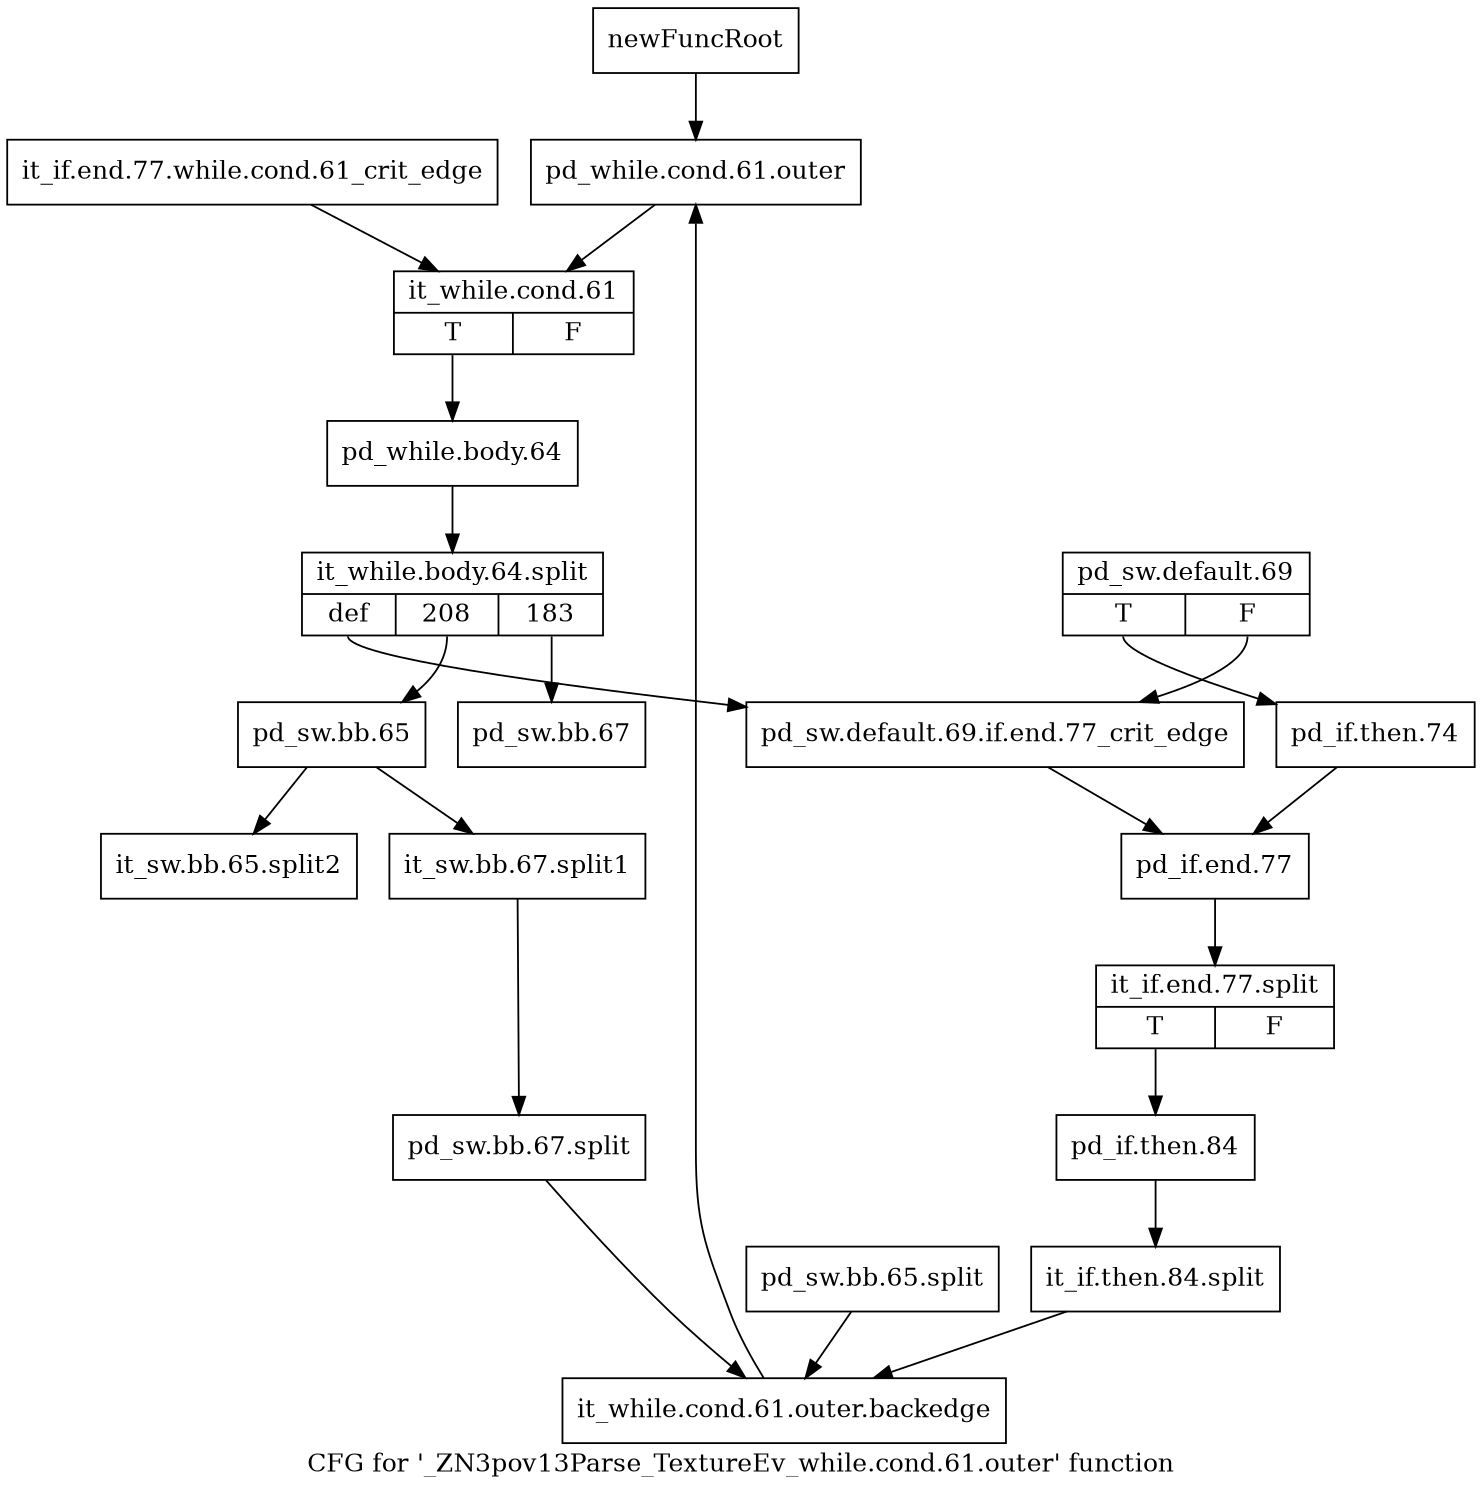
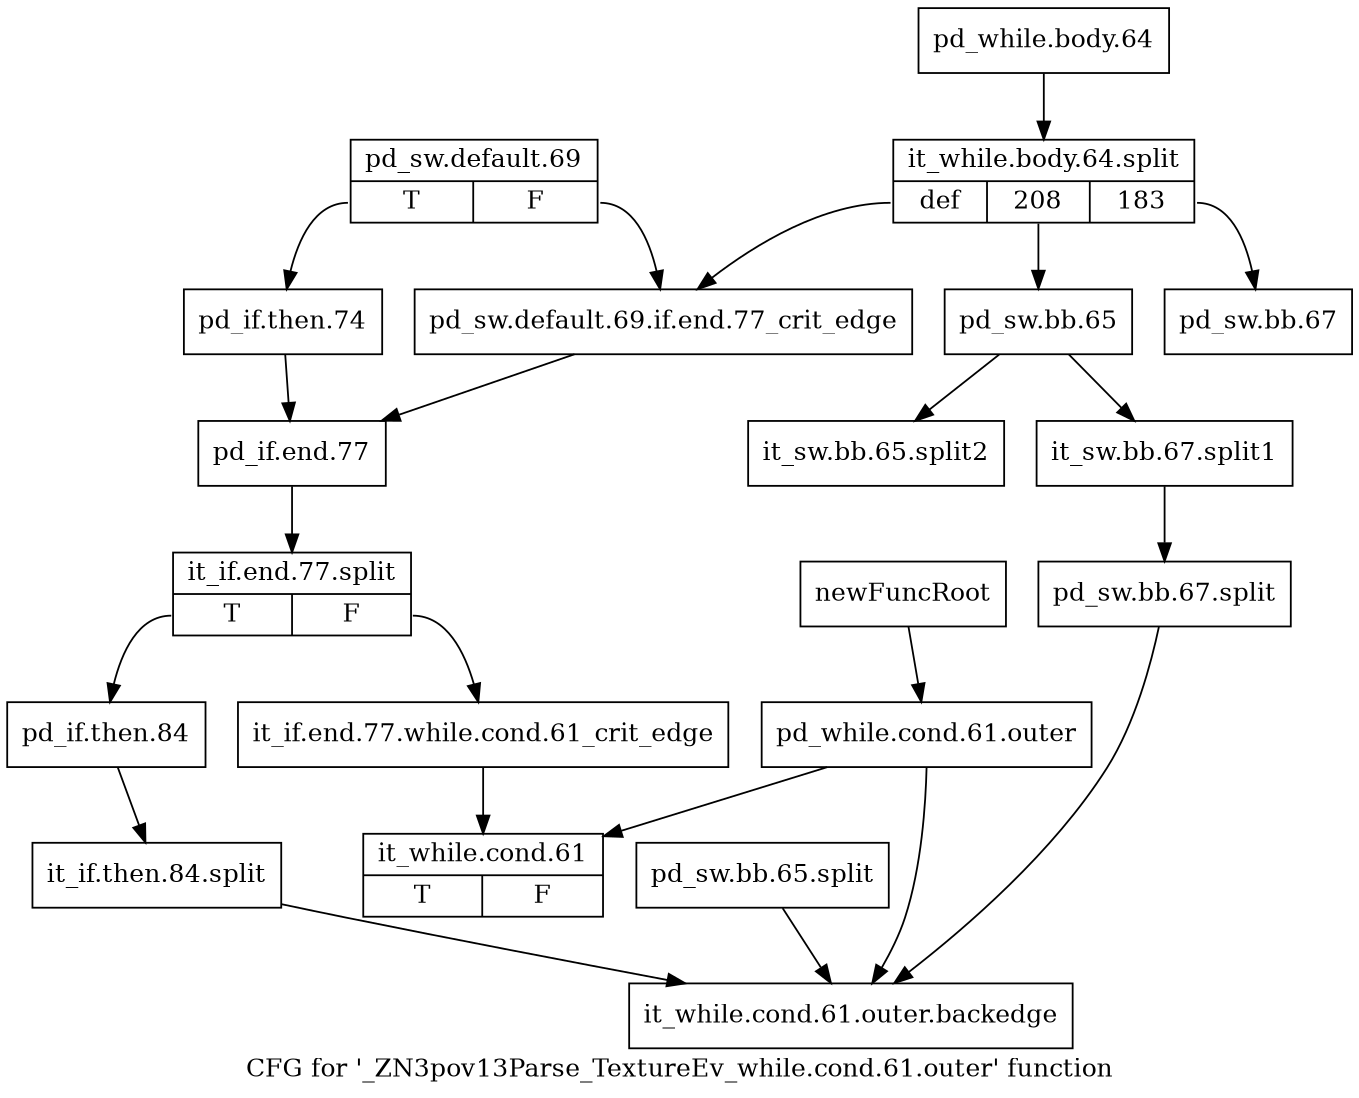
(452, 379) -> none
none -> (454, 640)
(696, 807) -> (917, 871)
